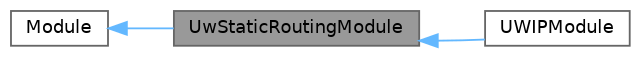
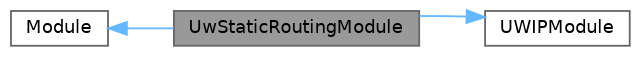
(461, 40) -> (443, 16)
